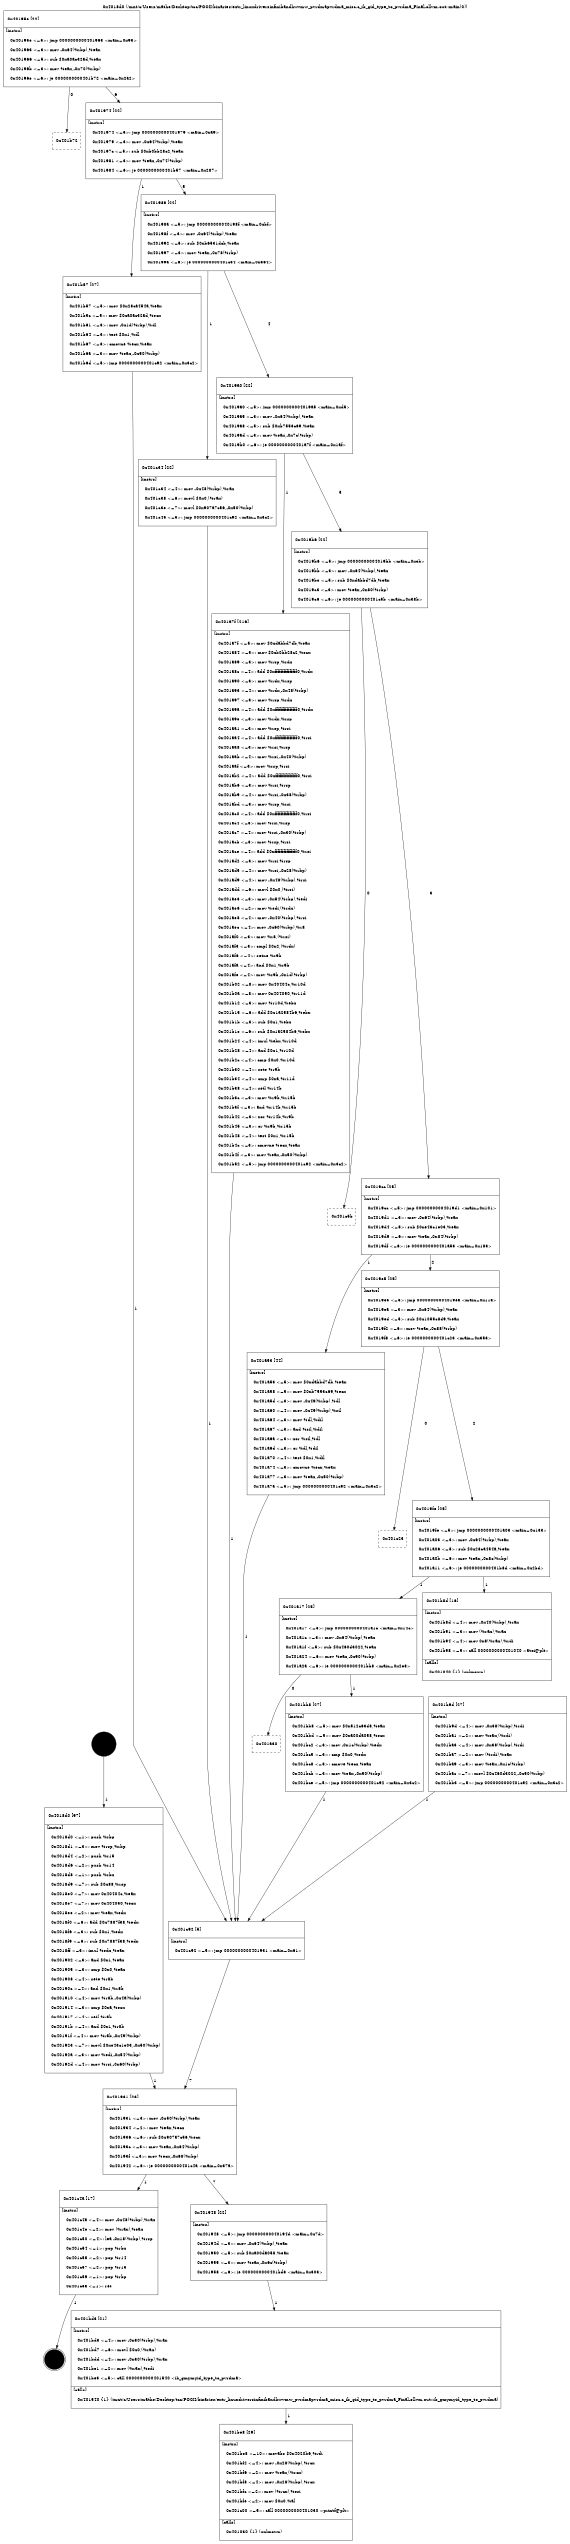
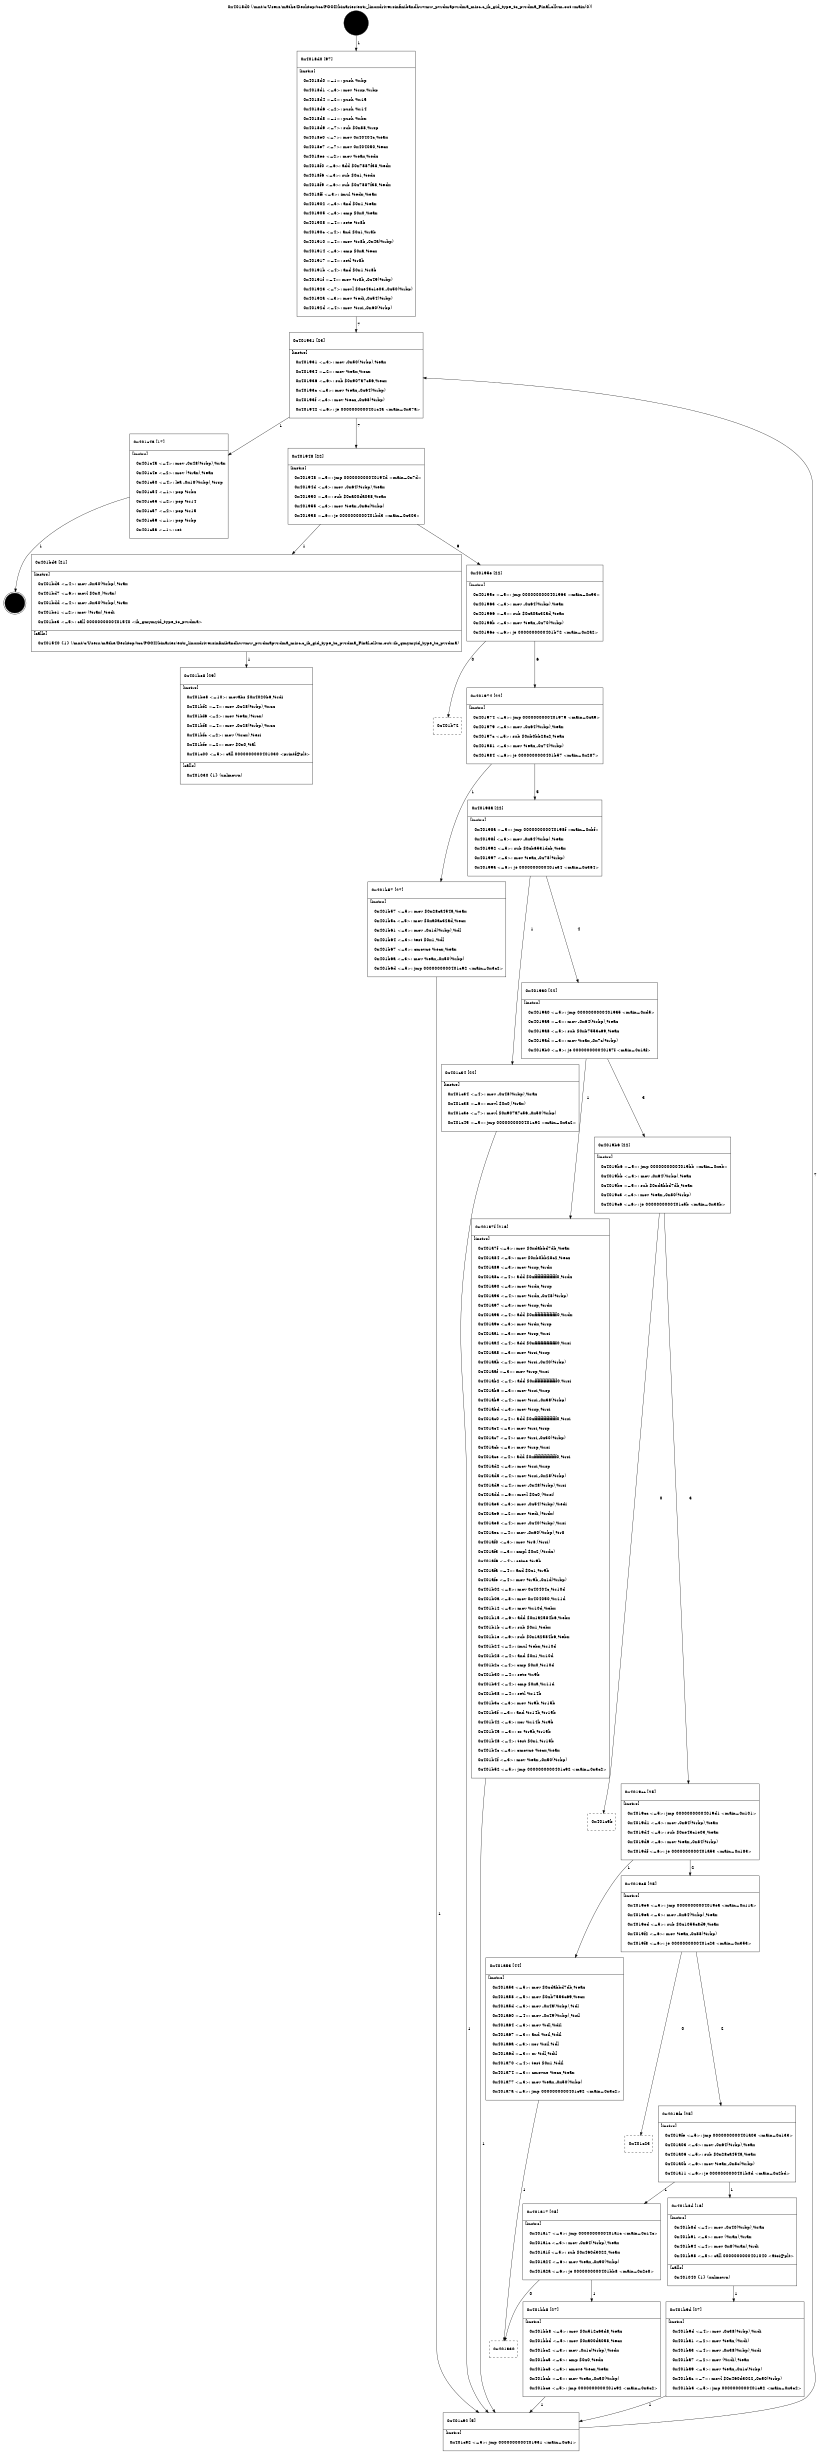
none -> (448, 544)
(244, 1704) -> (517, 2218)
(155, 2081) -> (358, 325)
none -> (734, 2292)
